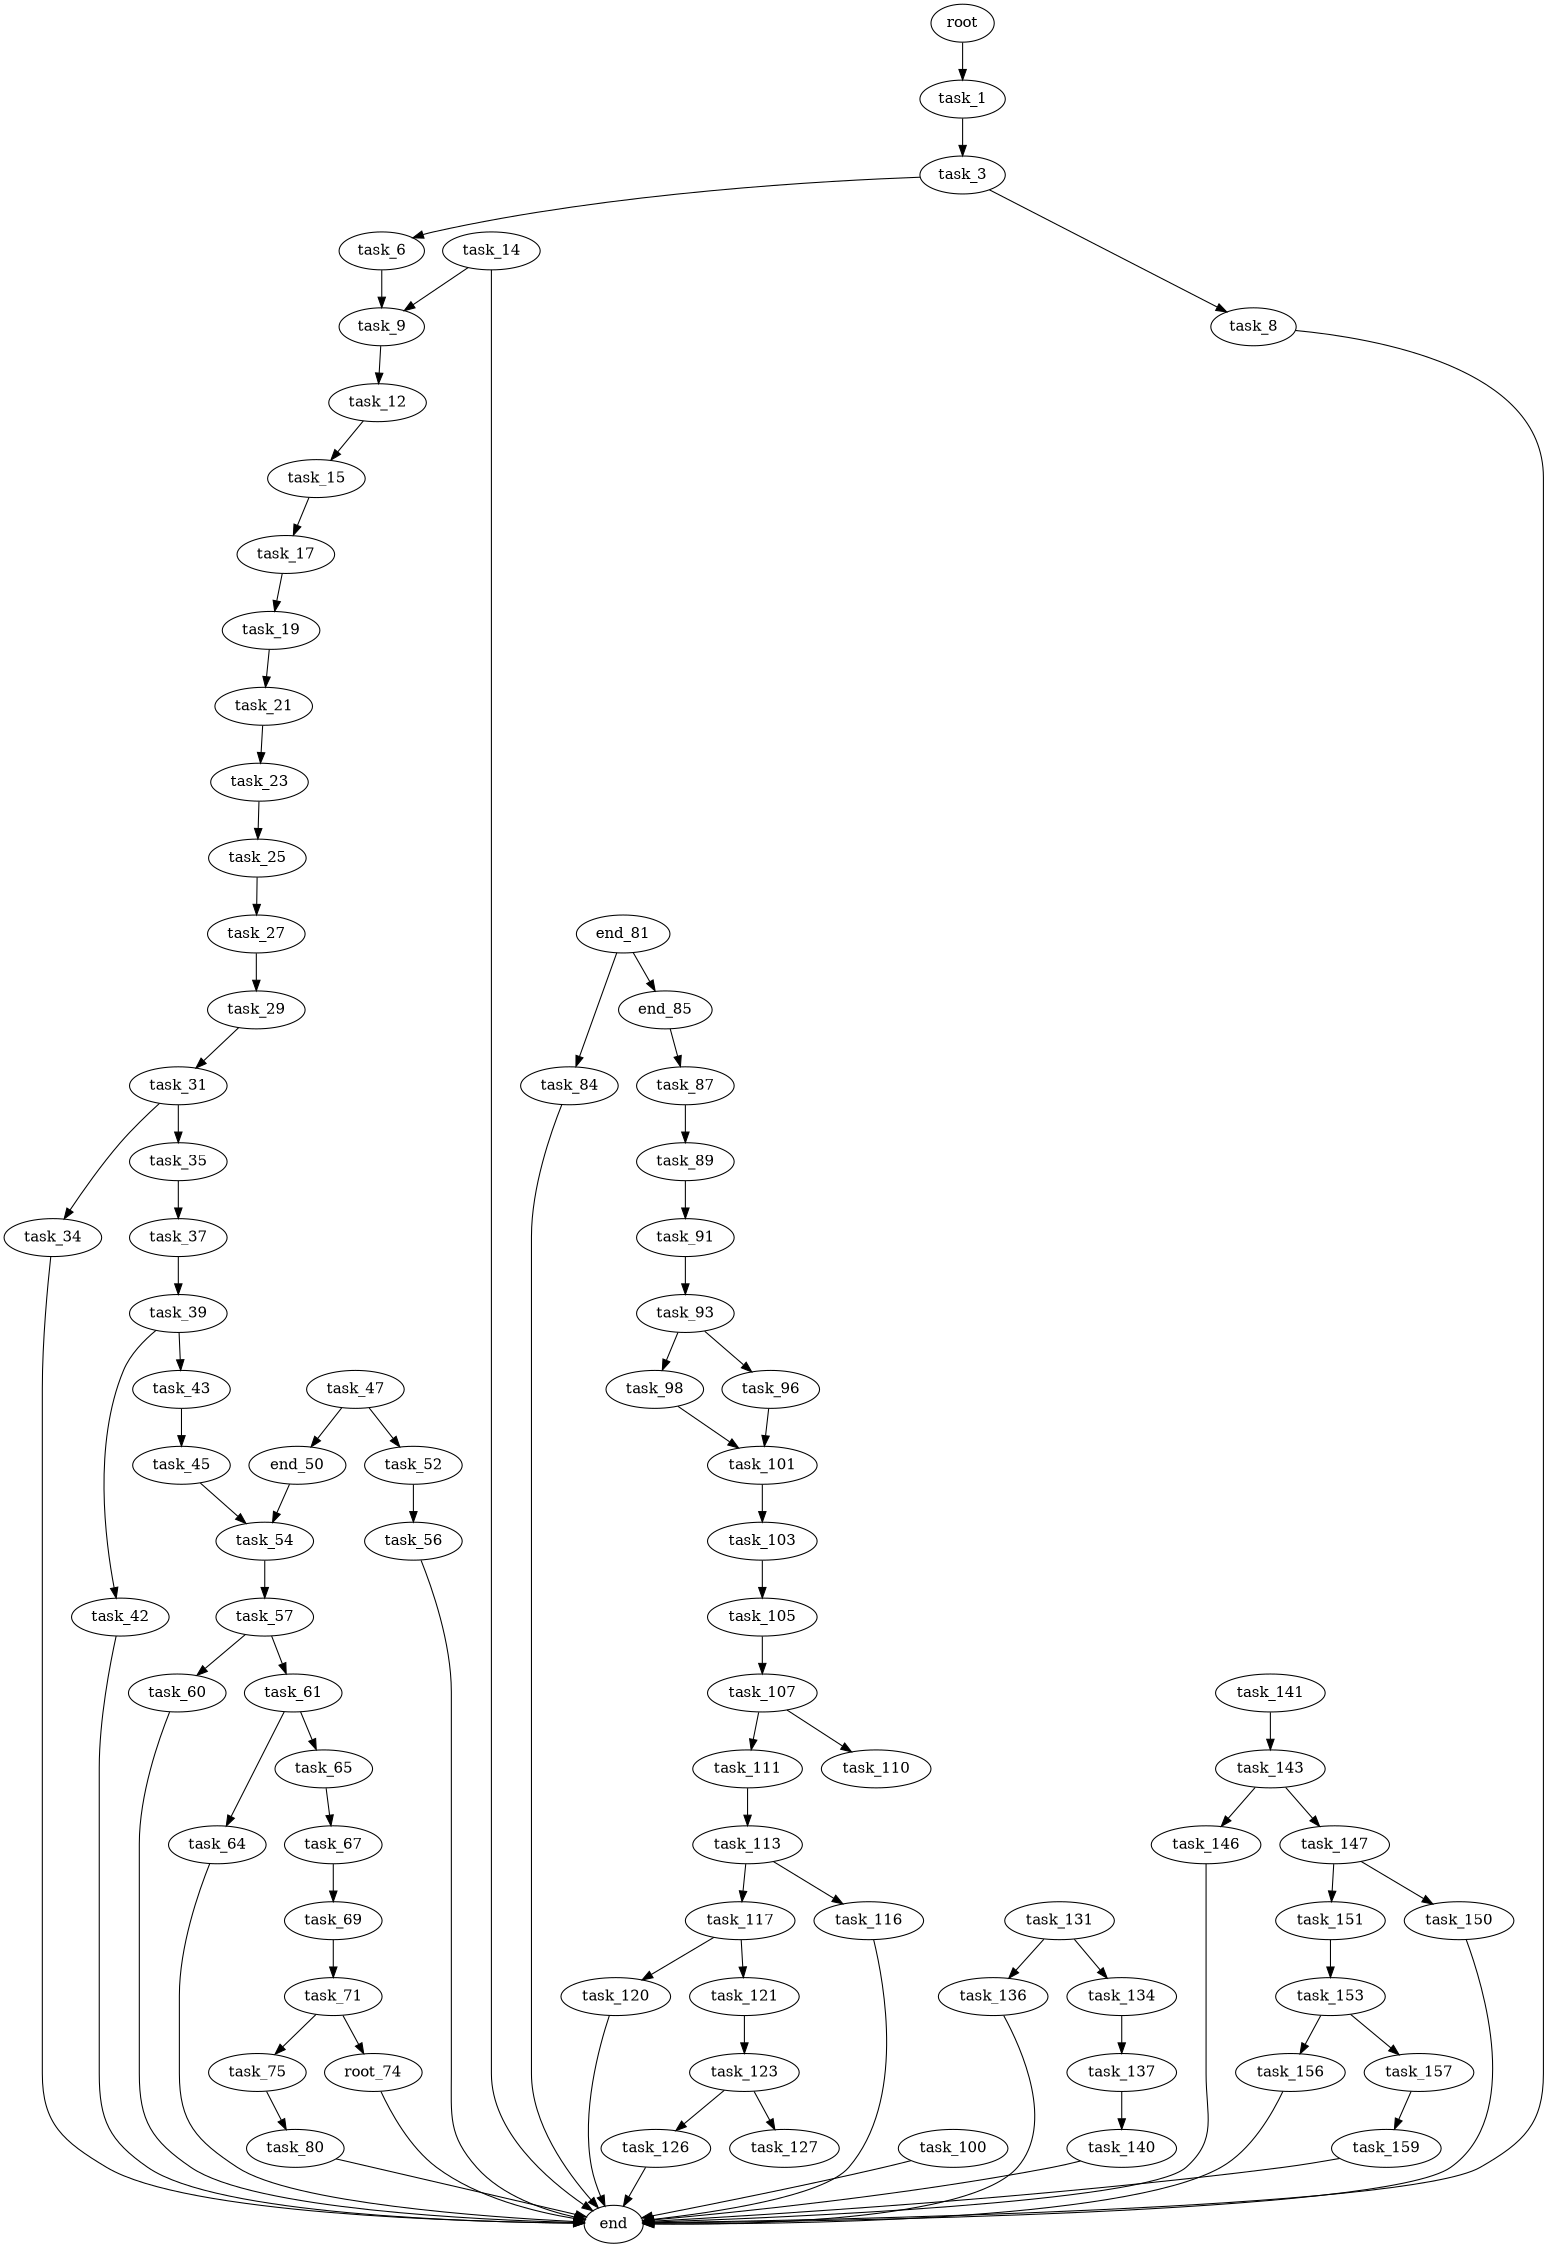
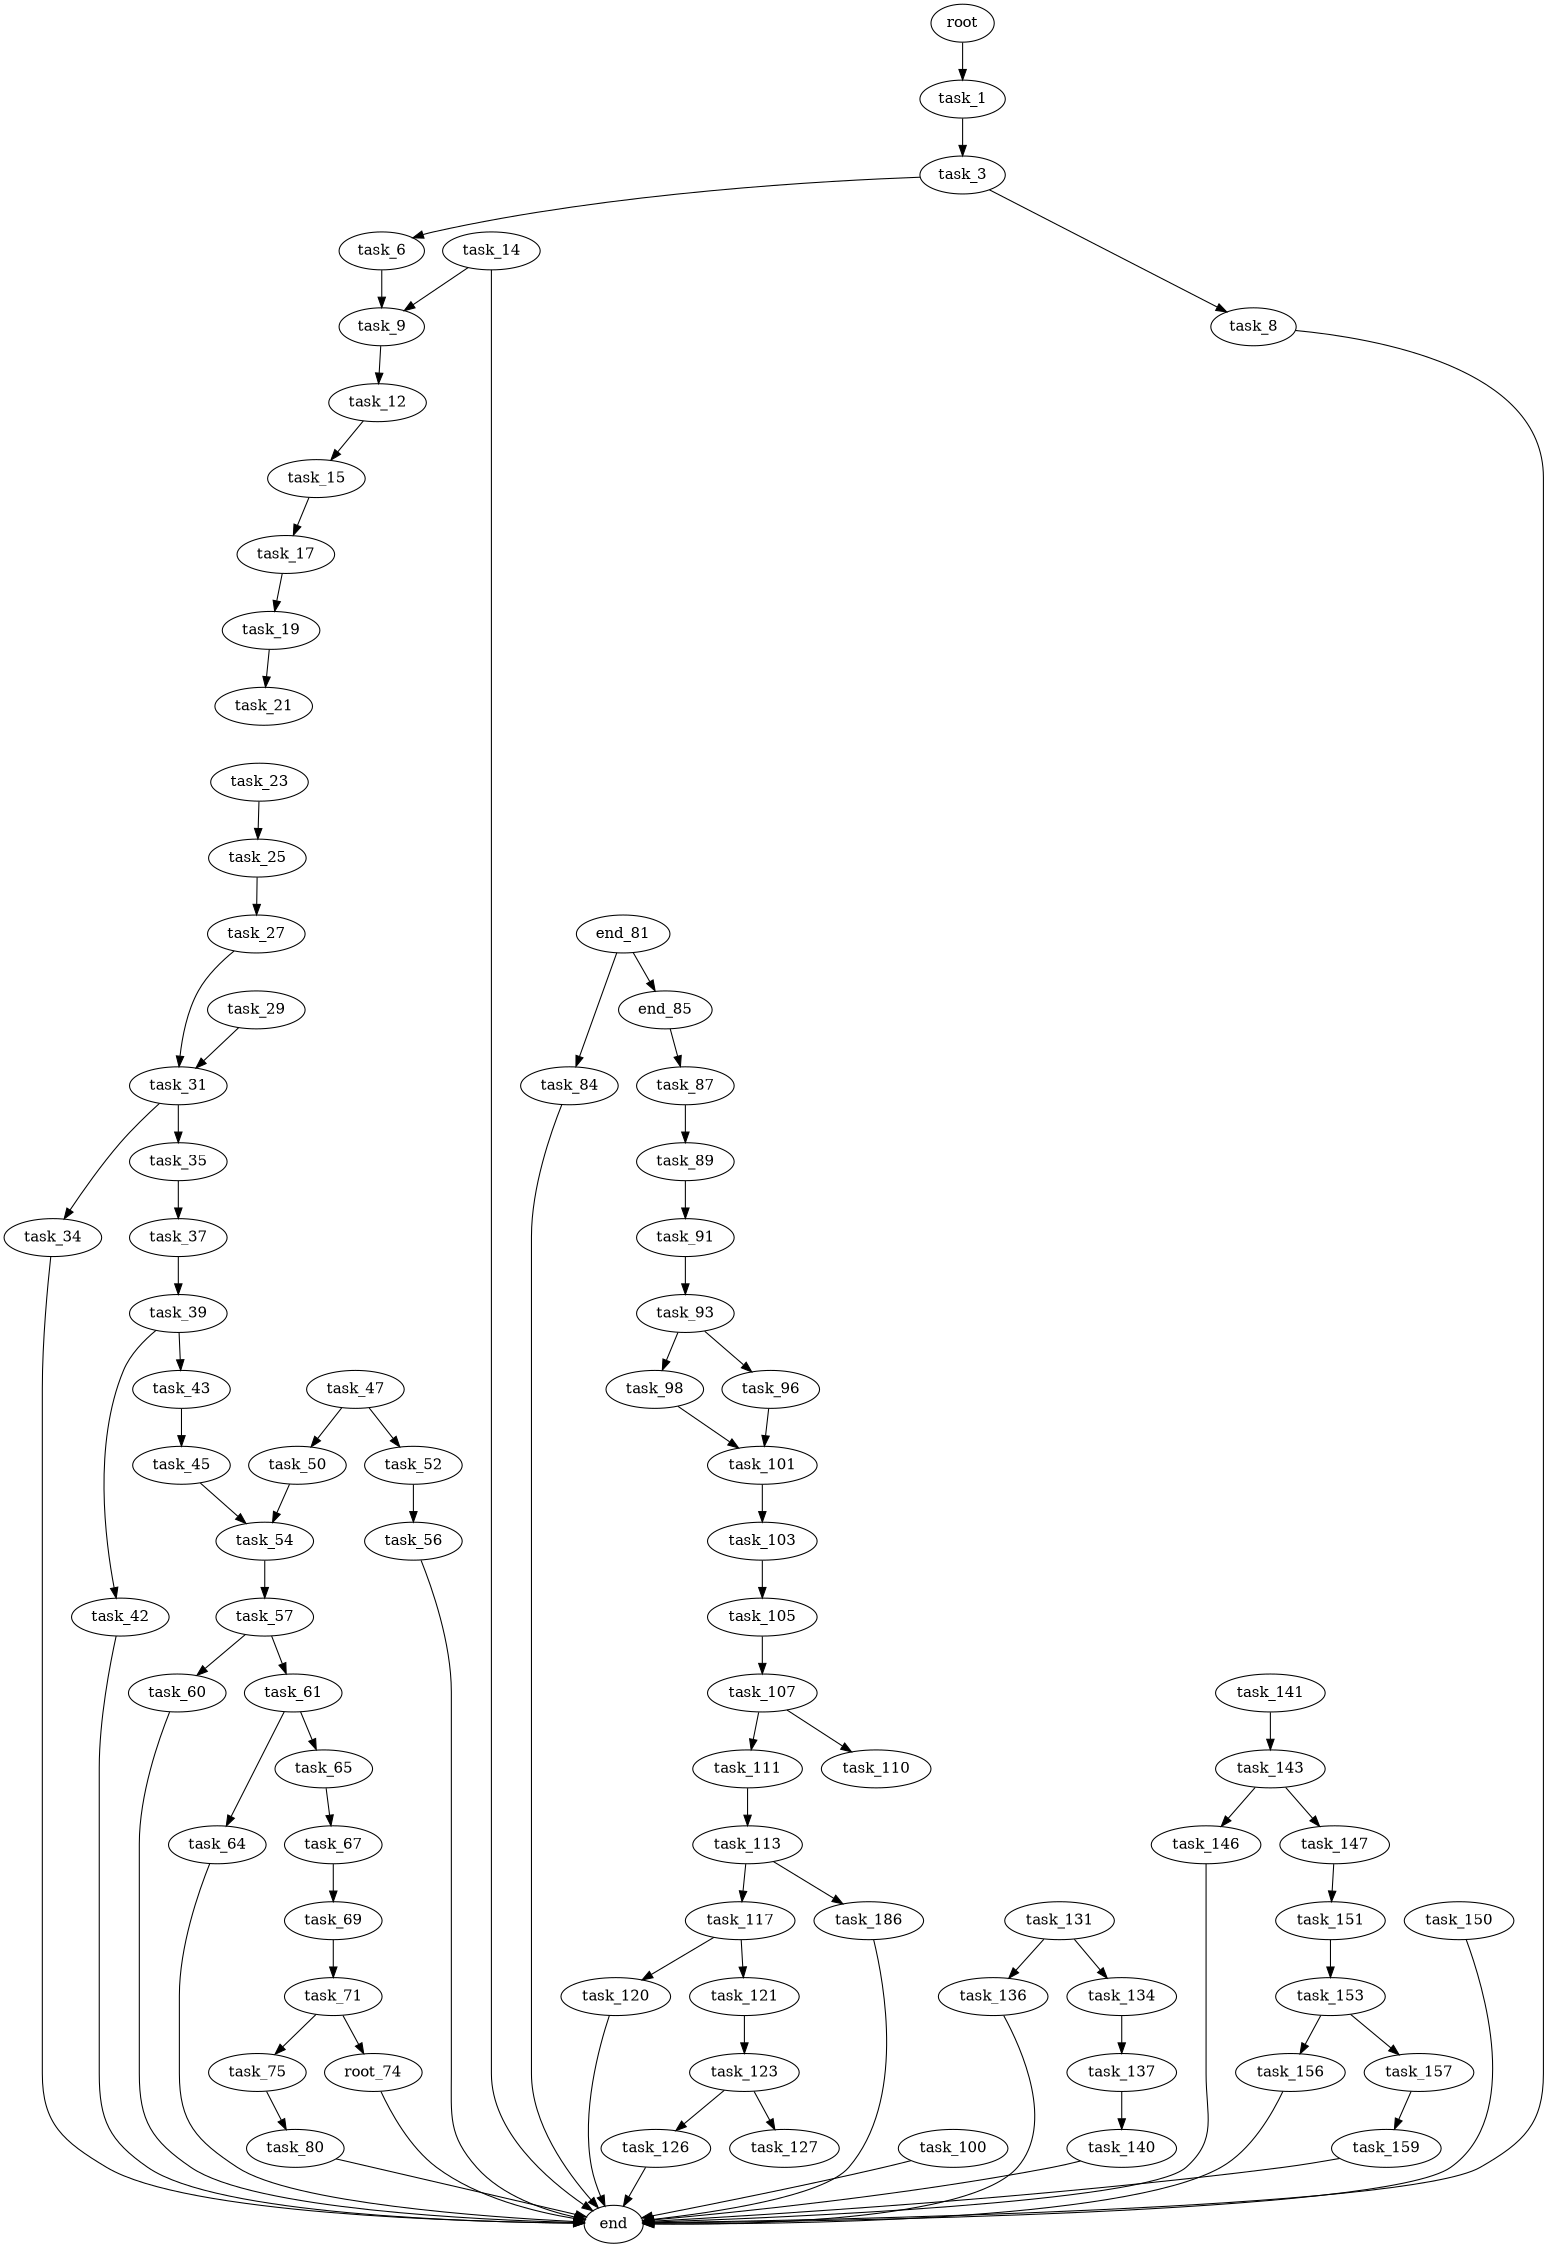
(262, 739) -> none
(256, 967) -> (195, 997)
(297, 1465) -> (297, 1465)
(1392, 1880) -> none
(869, 1921) -> (869, 1921)
